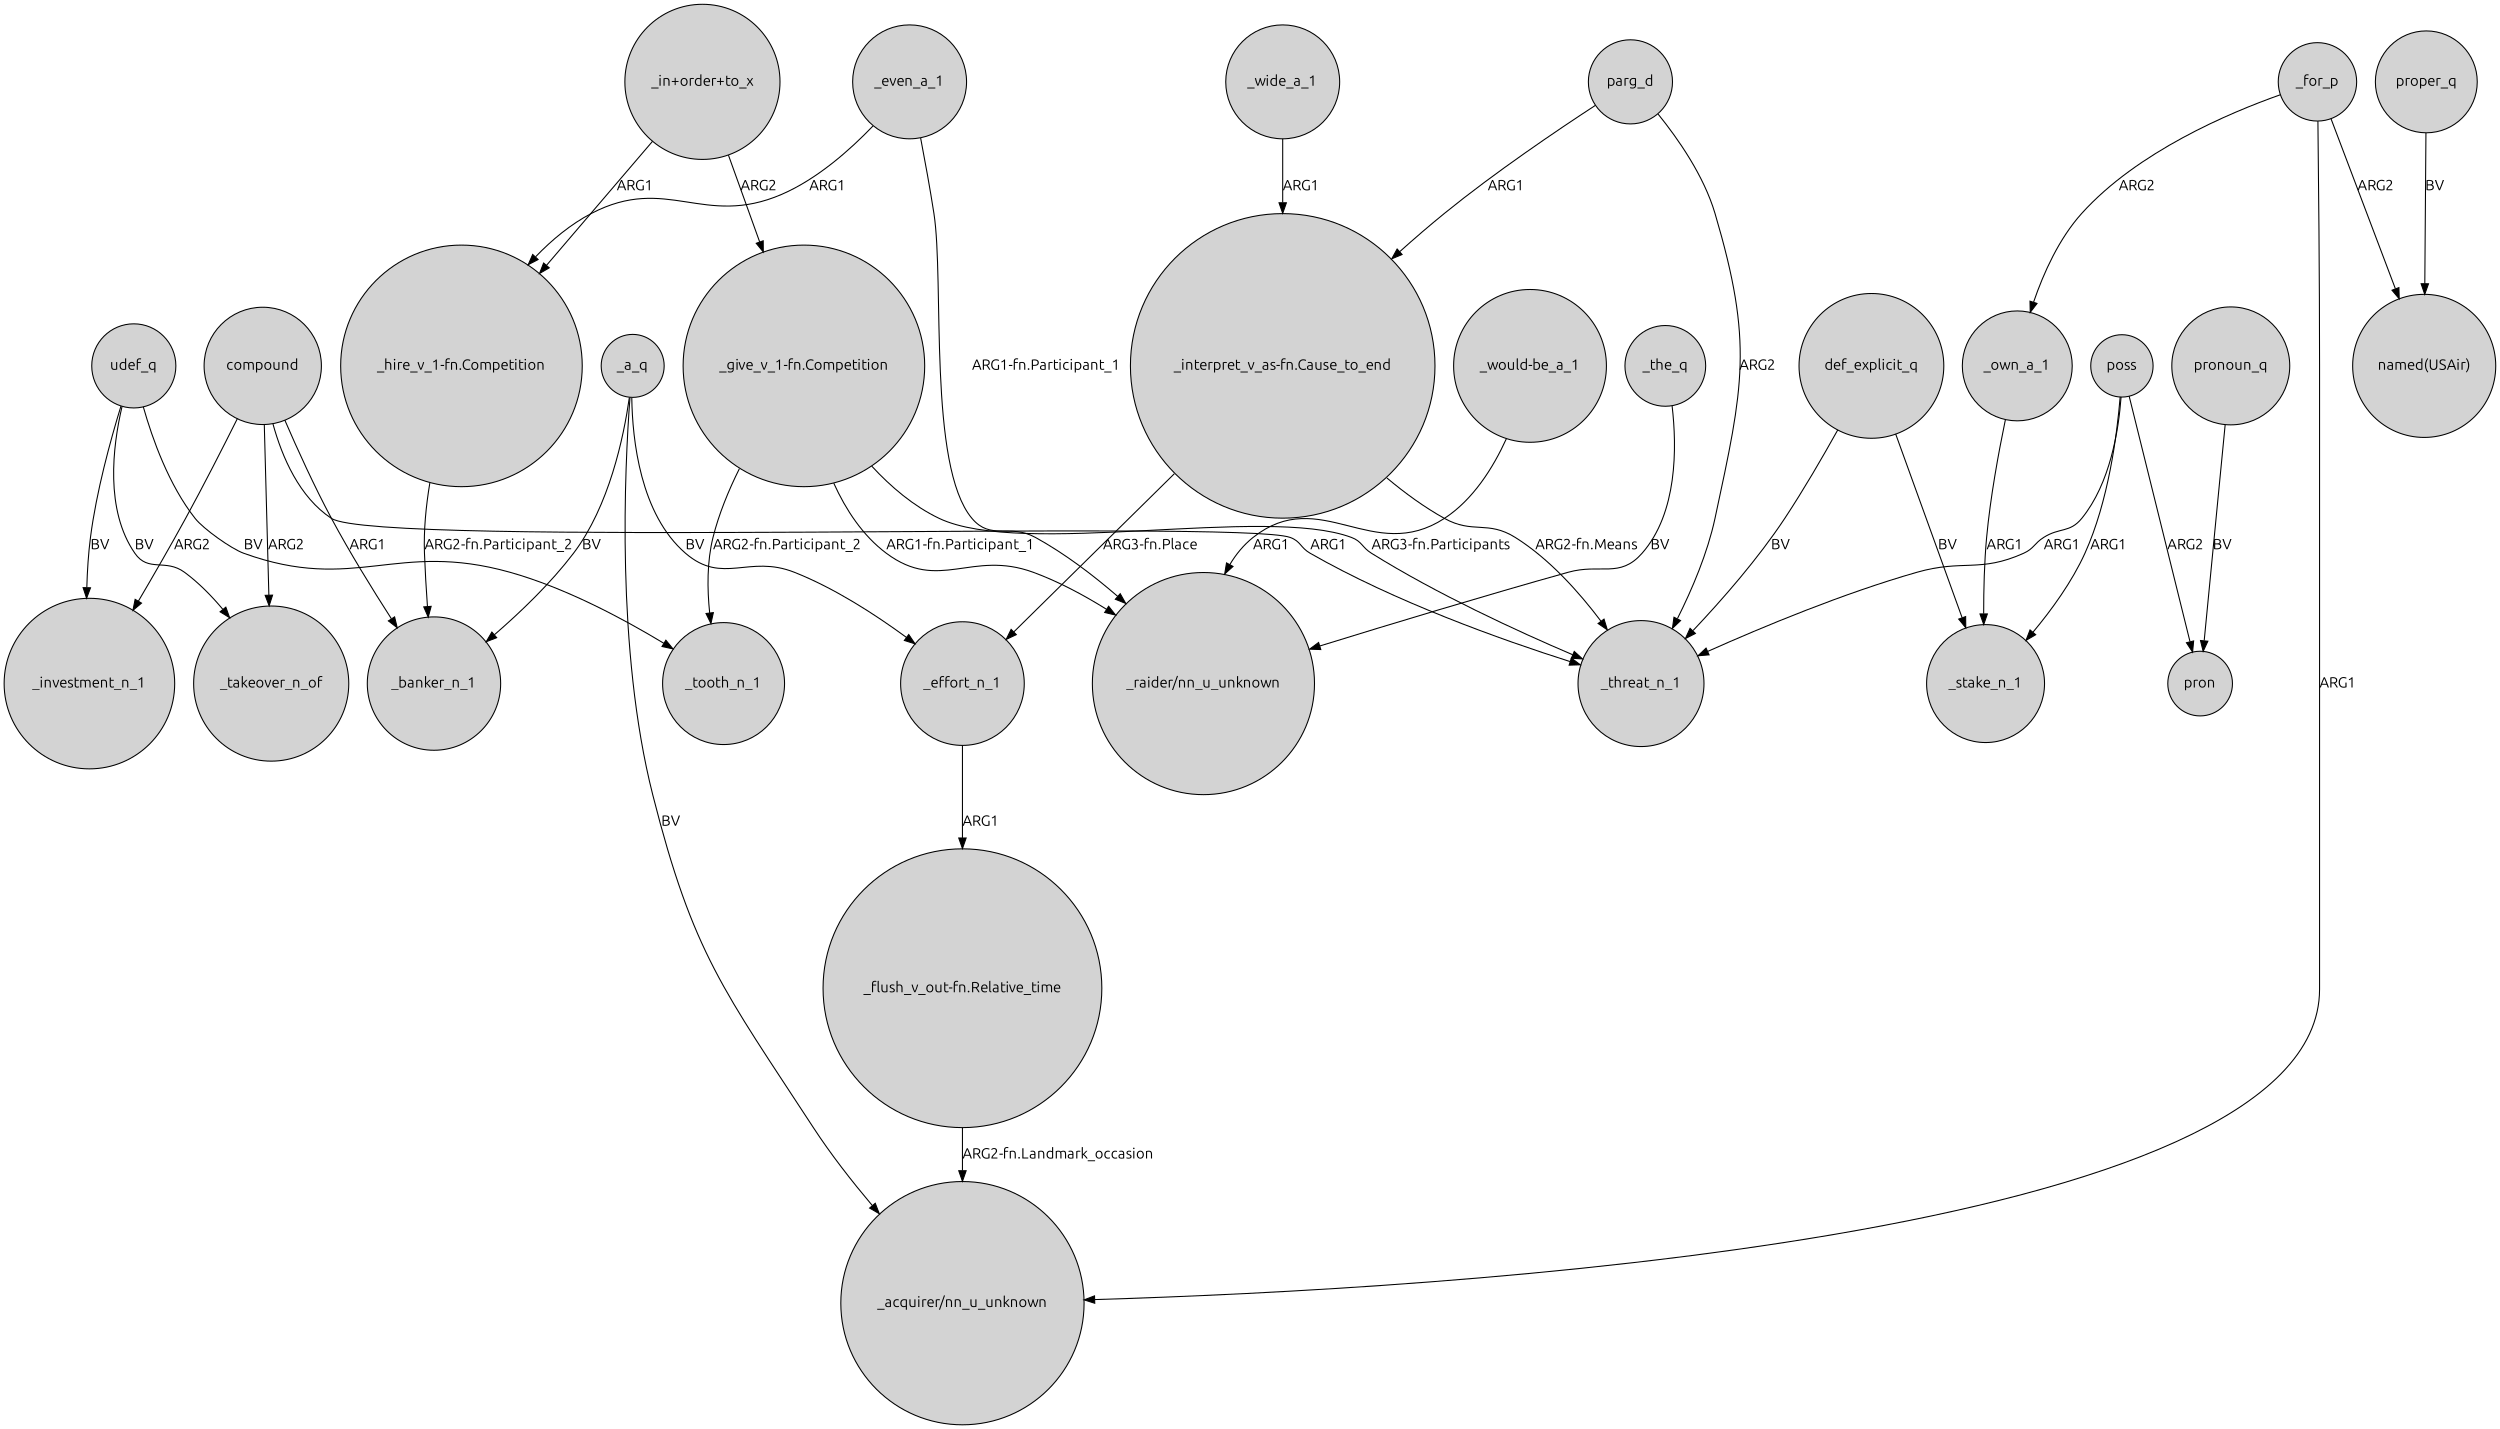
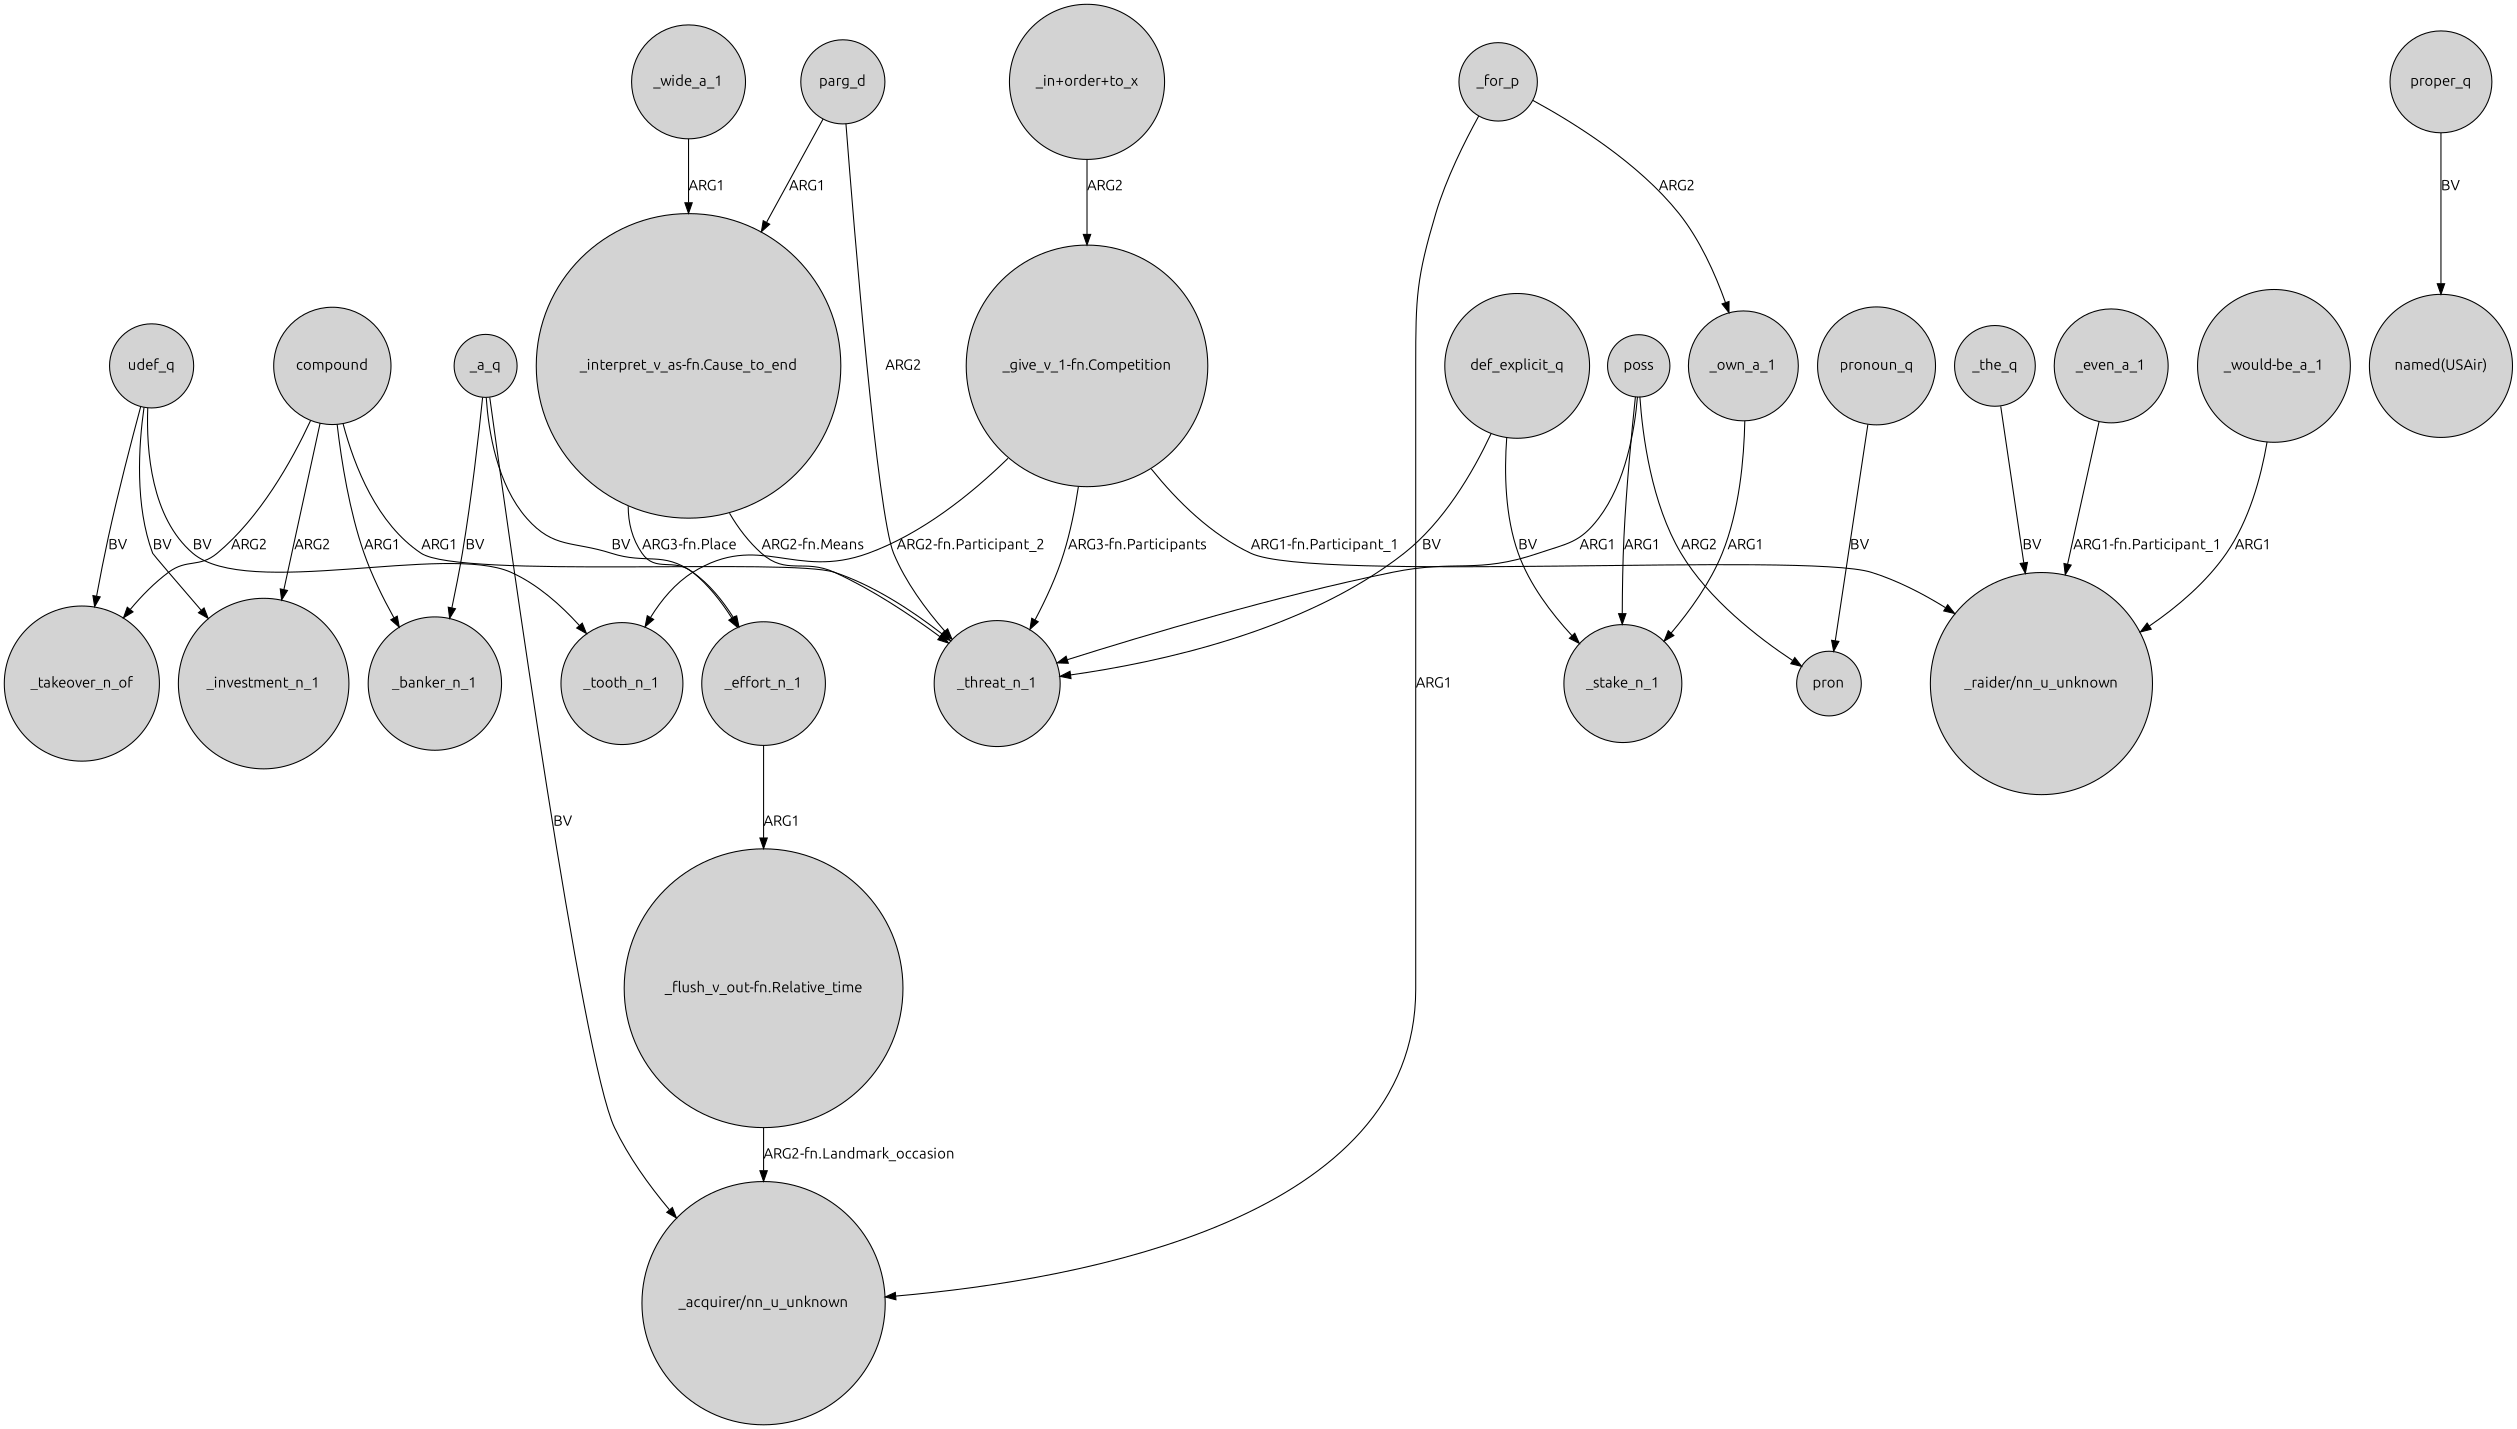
(2363, 204) -> none
(461, 366) -> none
